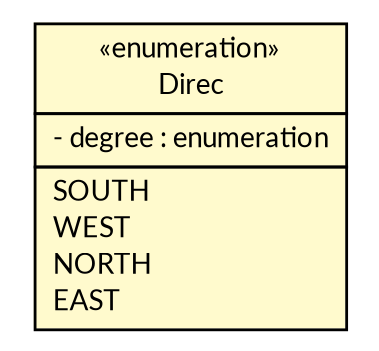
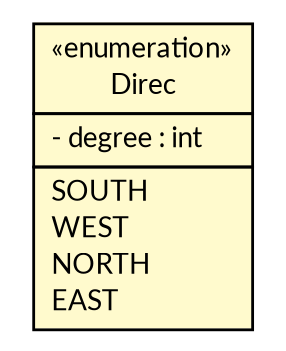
(191, 139) -> (128, 139)
